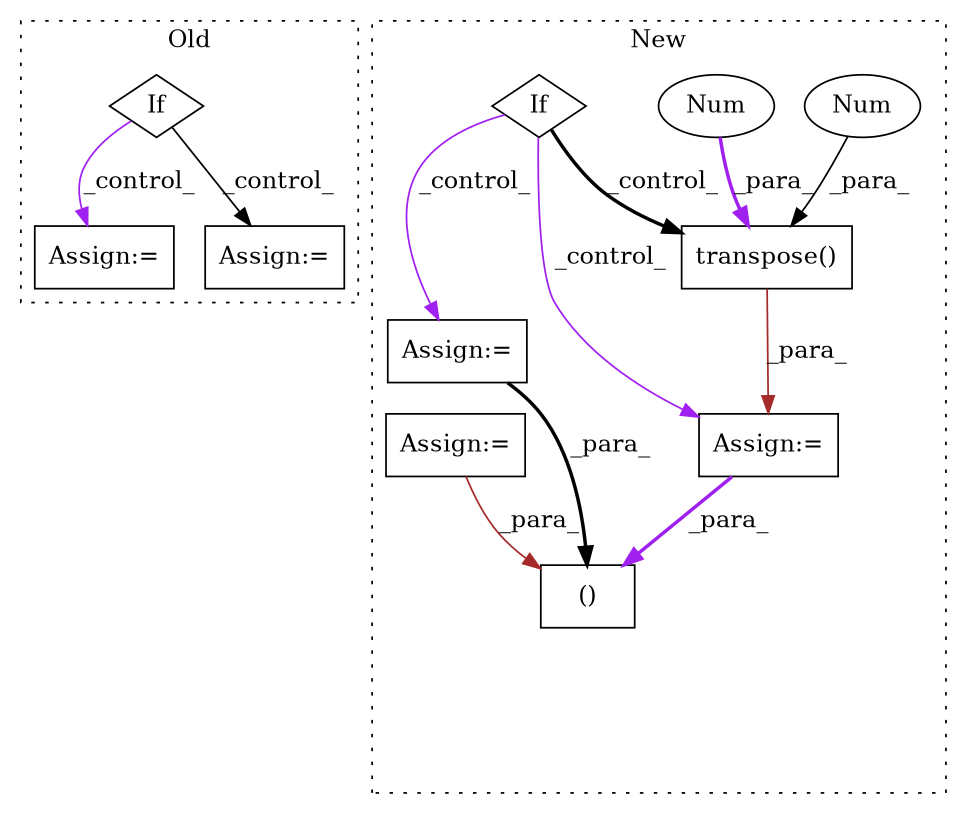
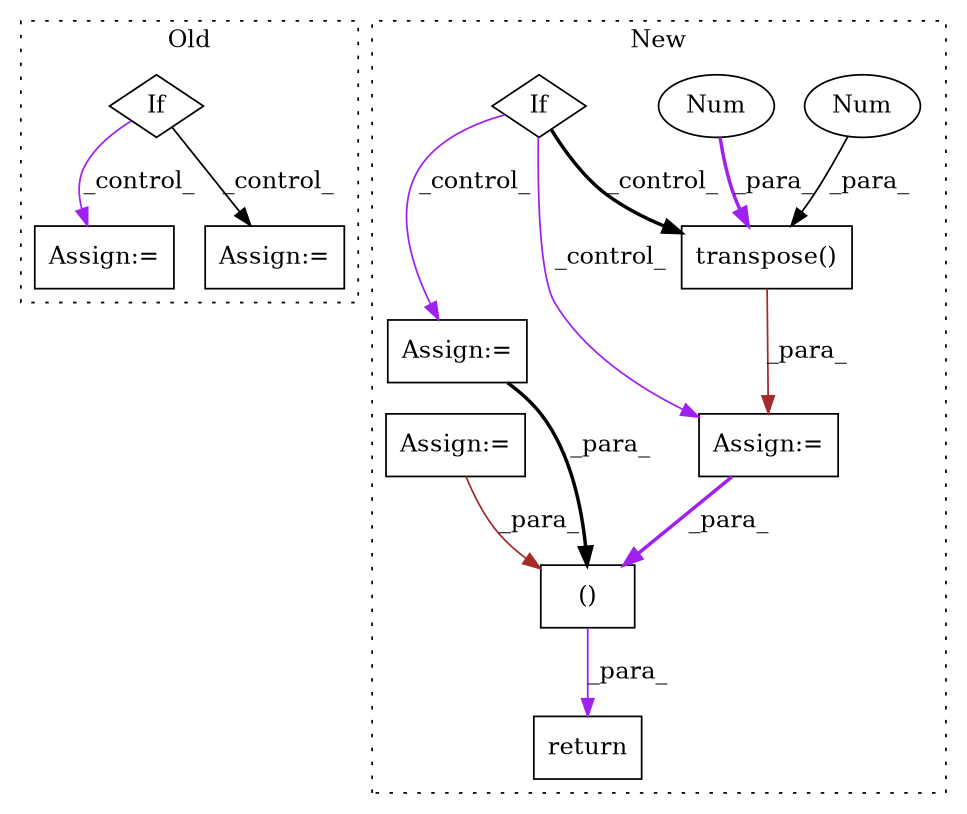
none -> (588, 748)
